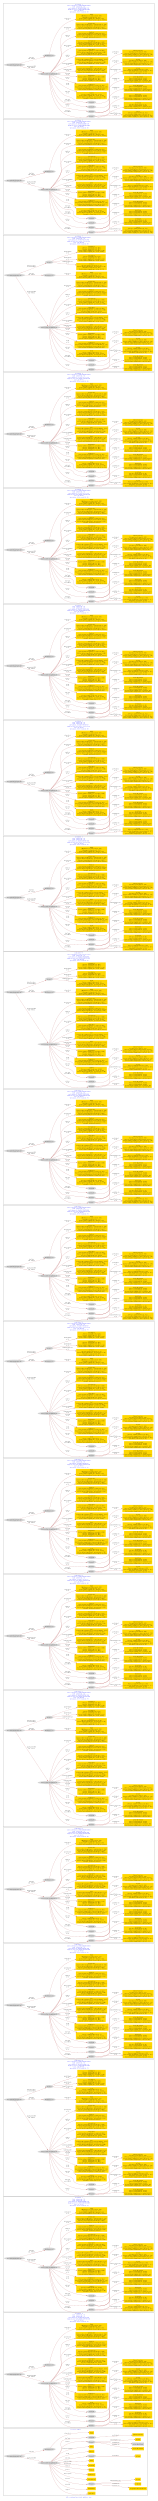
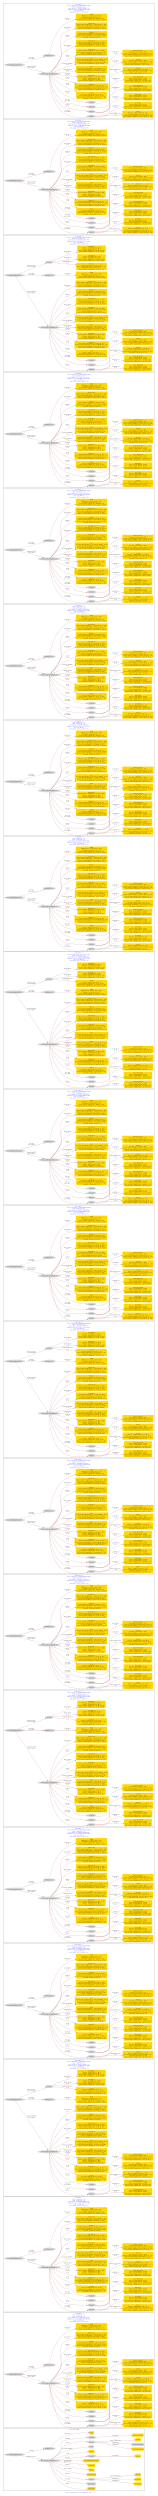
(92, 2447) -> (92, 2447)
(92, 2461) -> (92, 2461)
(92, 2475) -> none
(92, 2489) -> (92, 2484)
(138, 2489) -> (138, 2484)
